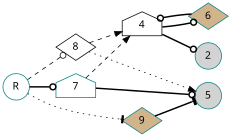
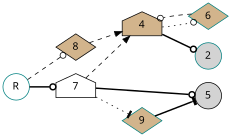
(177, 15) -> (177, 15)
(142, 25) -> (142, 25)
(176, 25) -> (176, 25)
(76, 47) -> (76, 47)
(139, 70) -> none
(76, 87) -> (76, 87)
(208, 96) -> (208, 96)
(72, 111) -> (112, 105)
